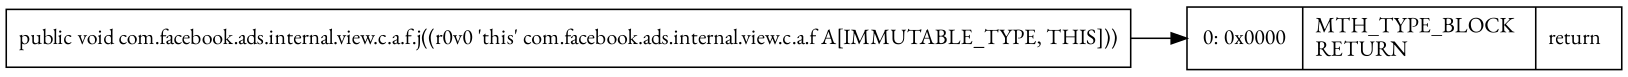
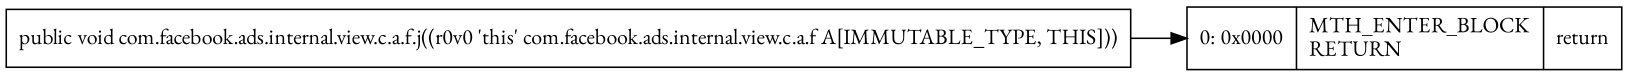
(1415, 26) -> (1420, 26)
